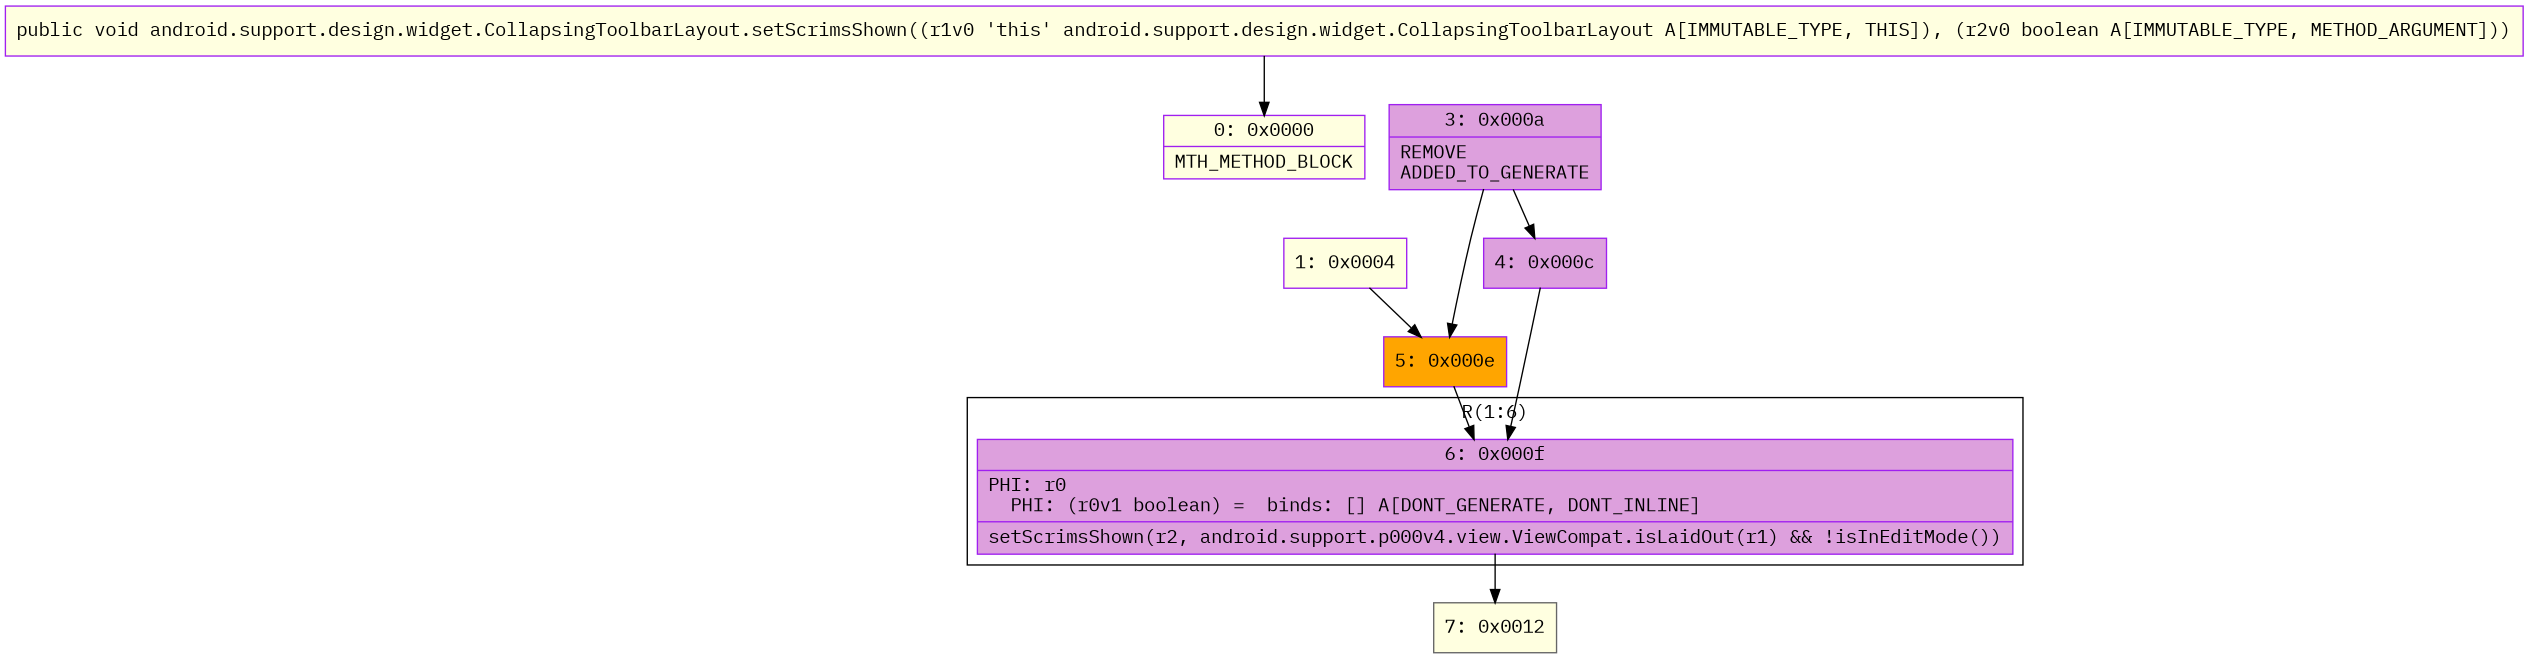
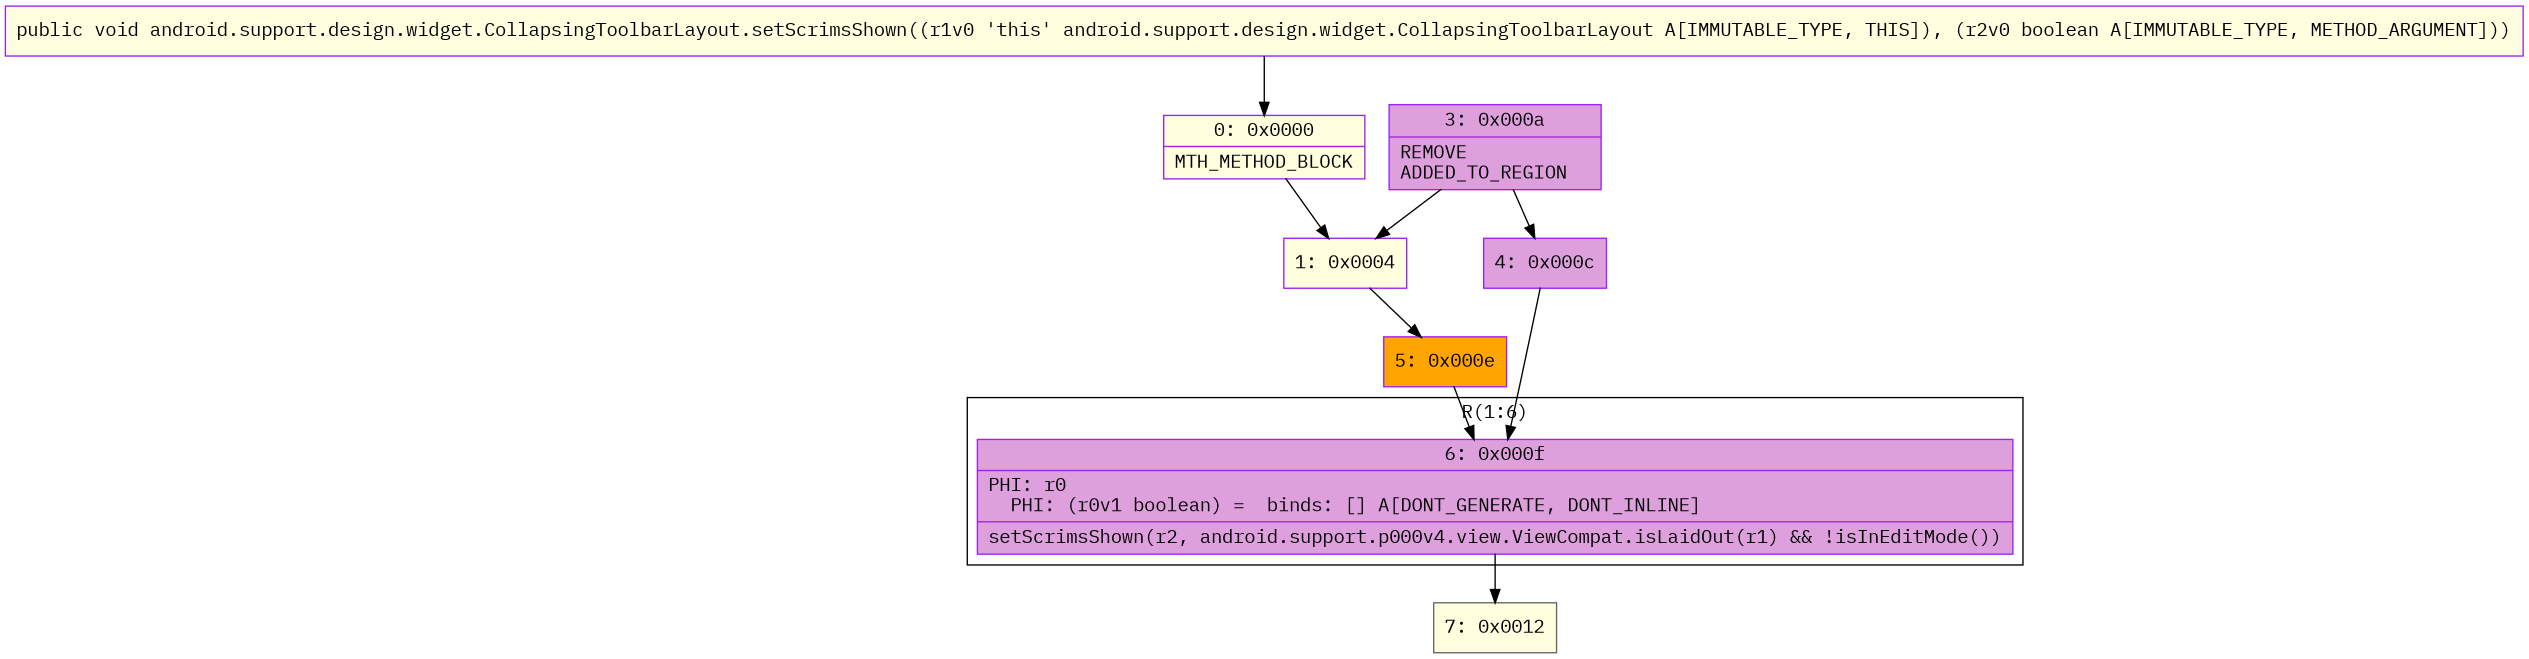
(1495, 173) -> (1484, 173)
none -> (1303, 203)
(1467, 256) -> (1414, 210)
